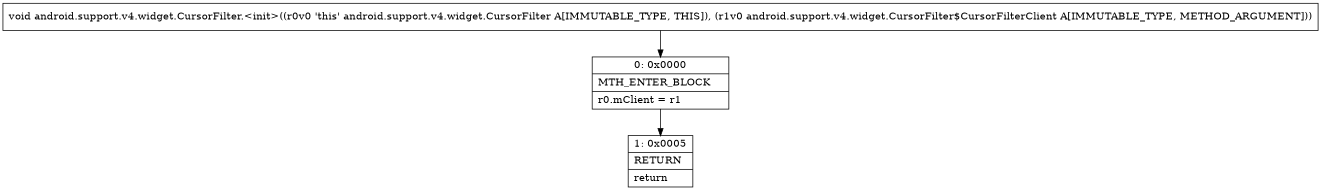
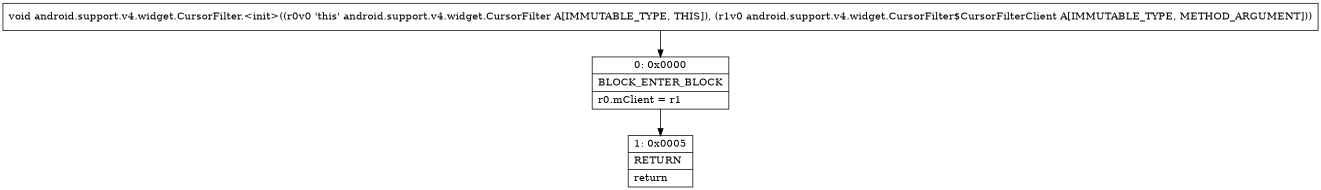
(655, 82) -> (661, 82)
